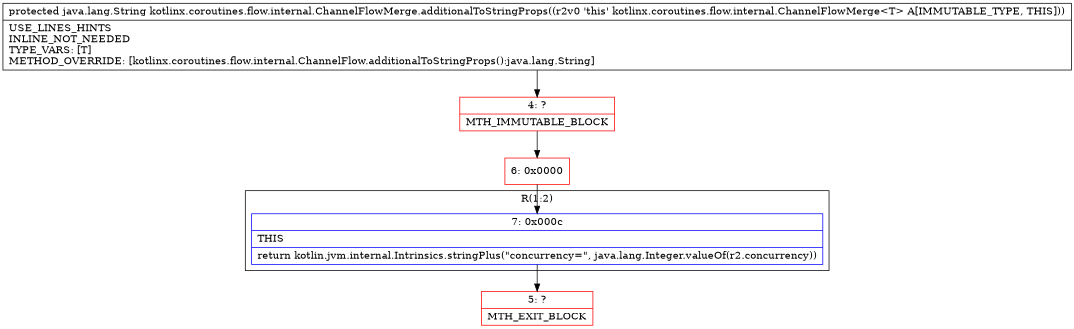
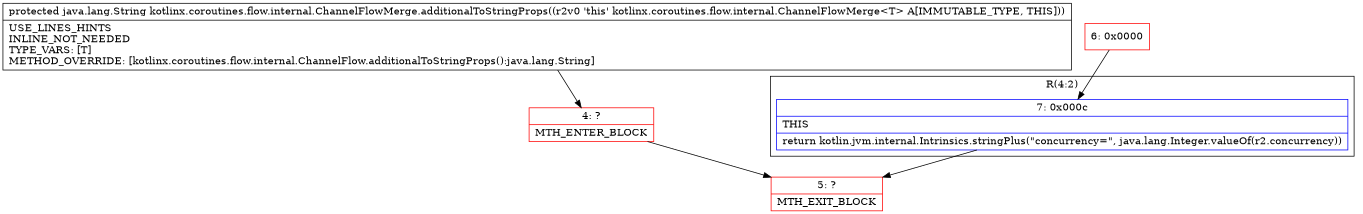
(537, 122) -> (591, 133)
(537, 141) -> (706, 158)
(537, 199) -> (1062, 85)
